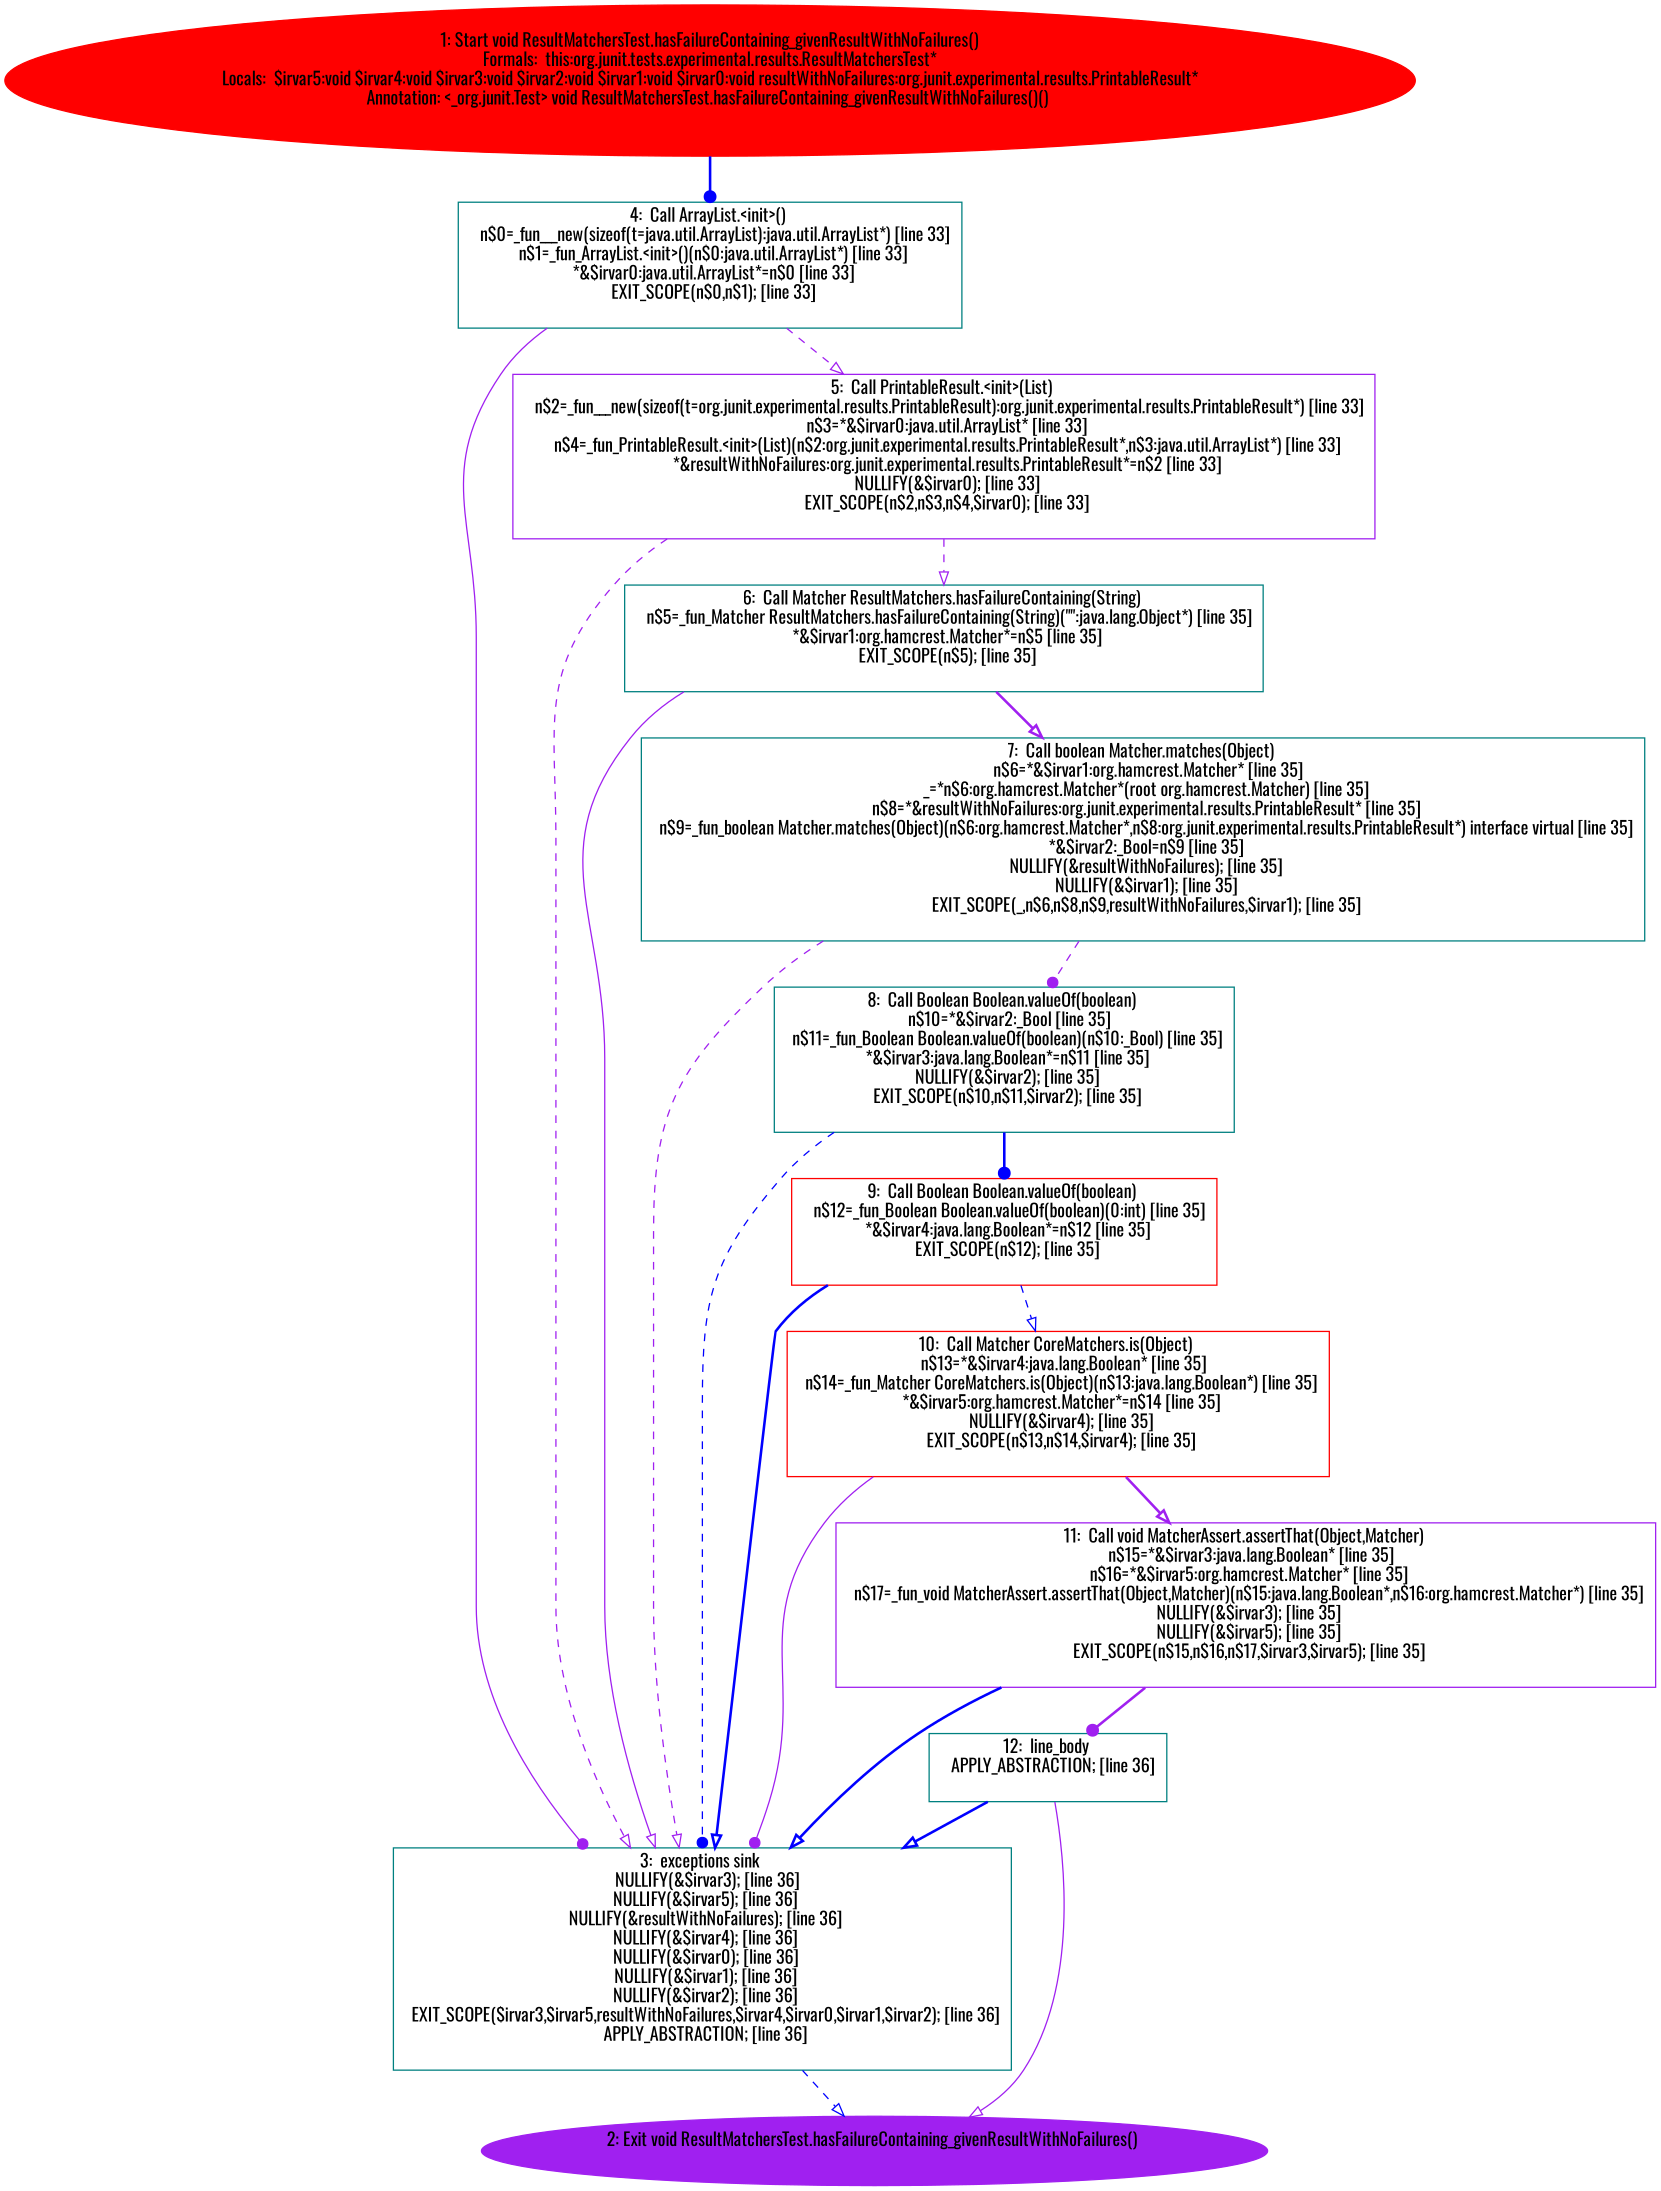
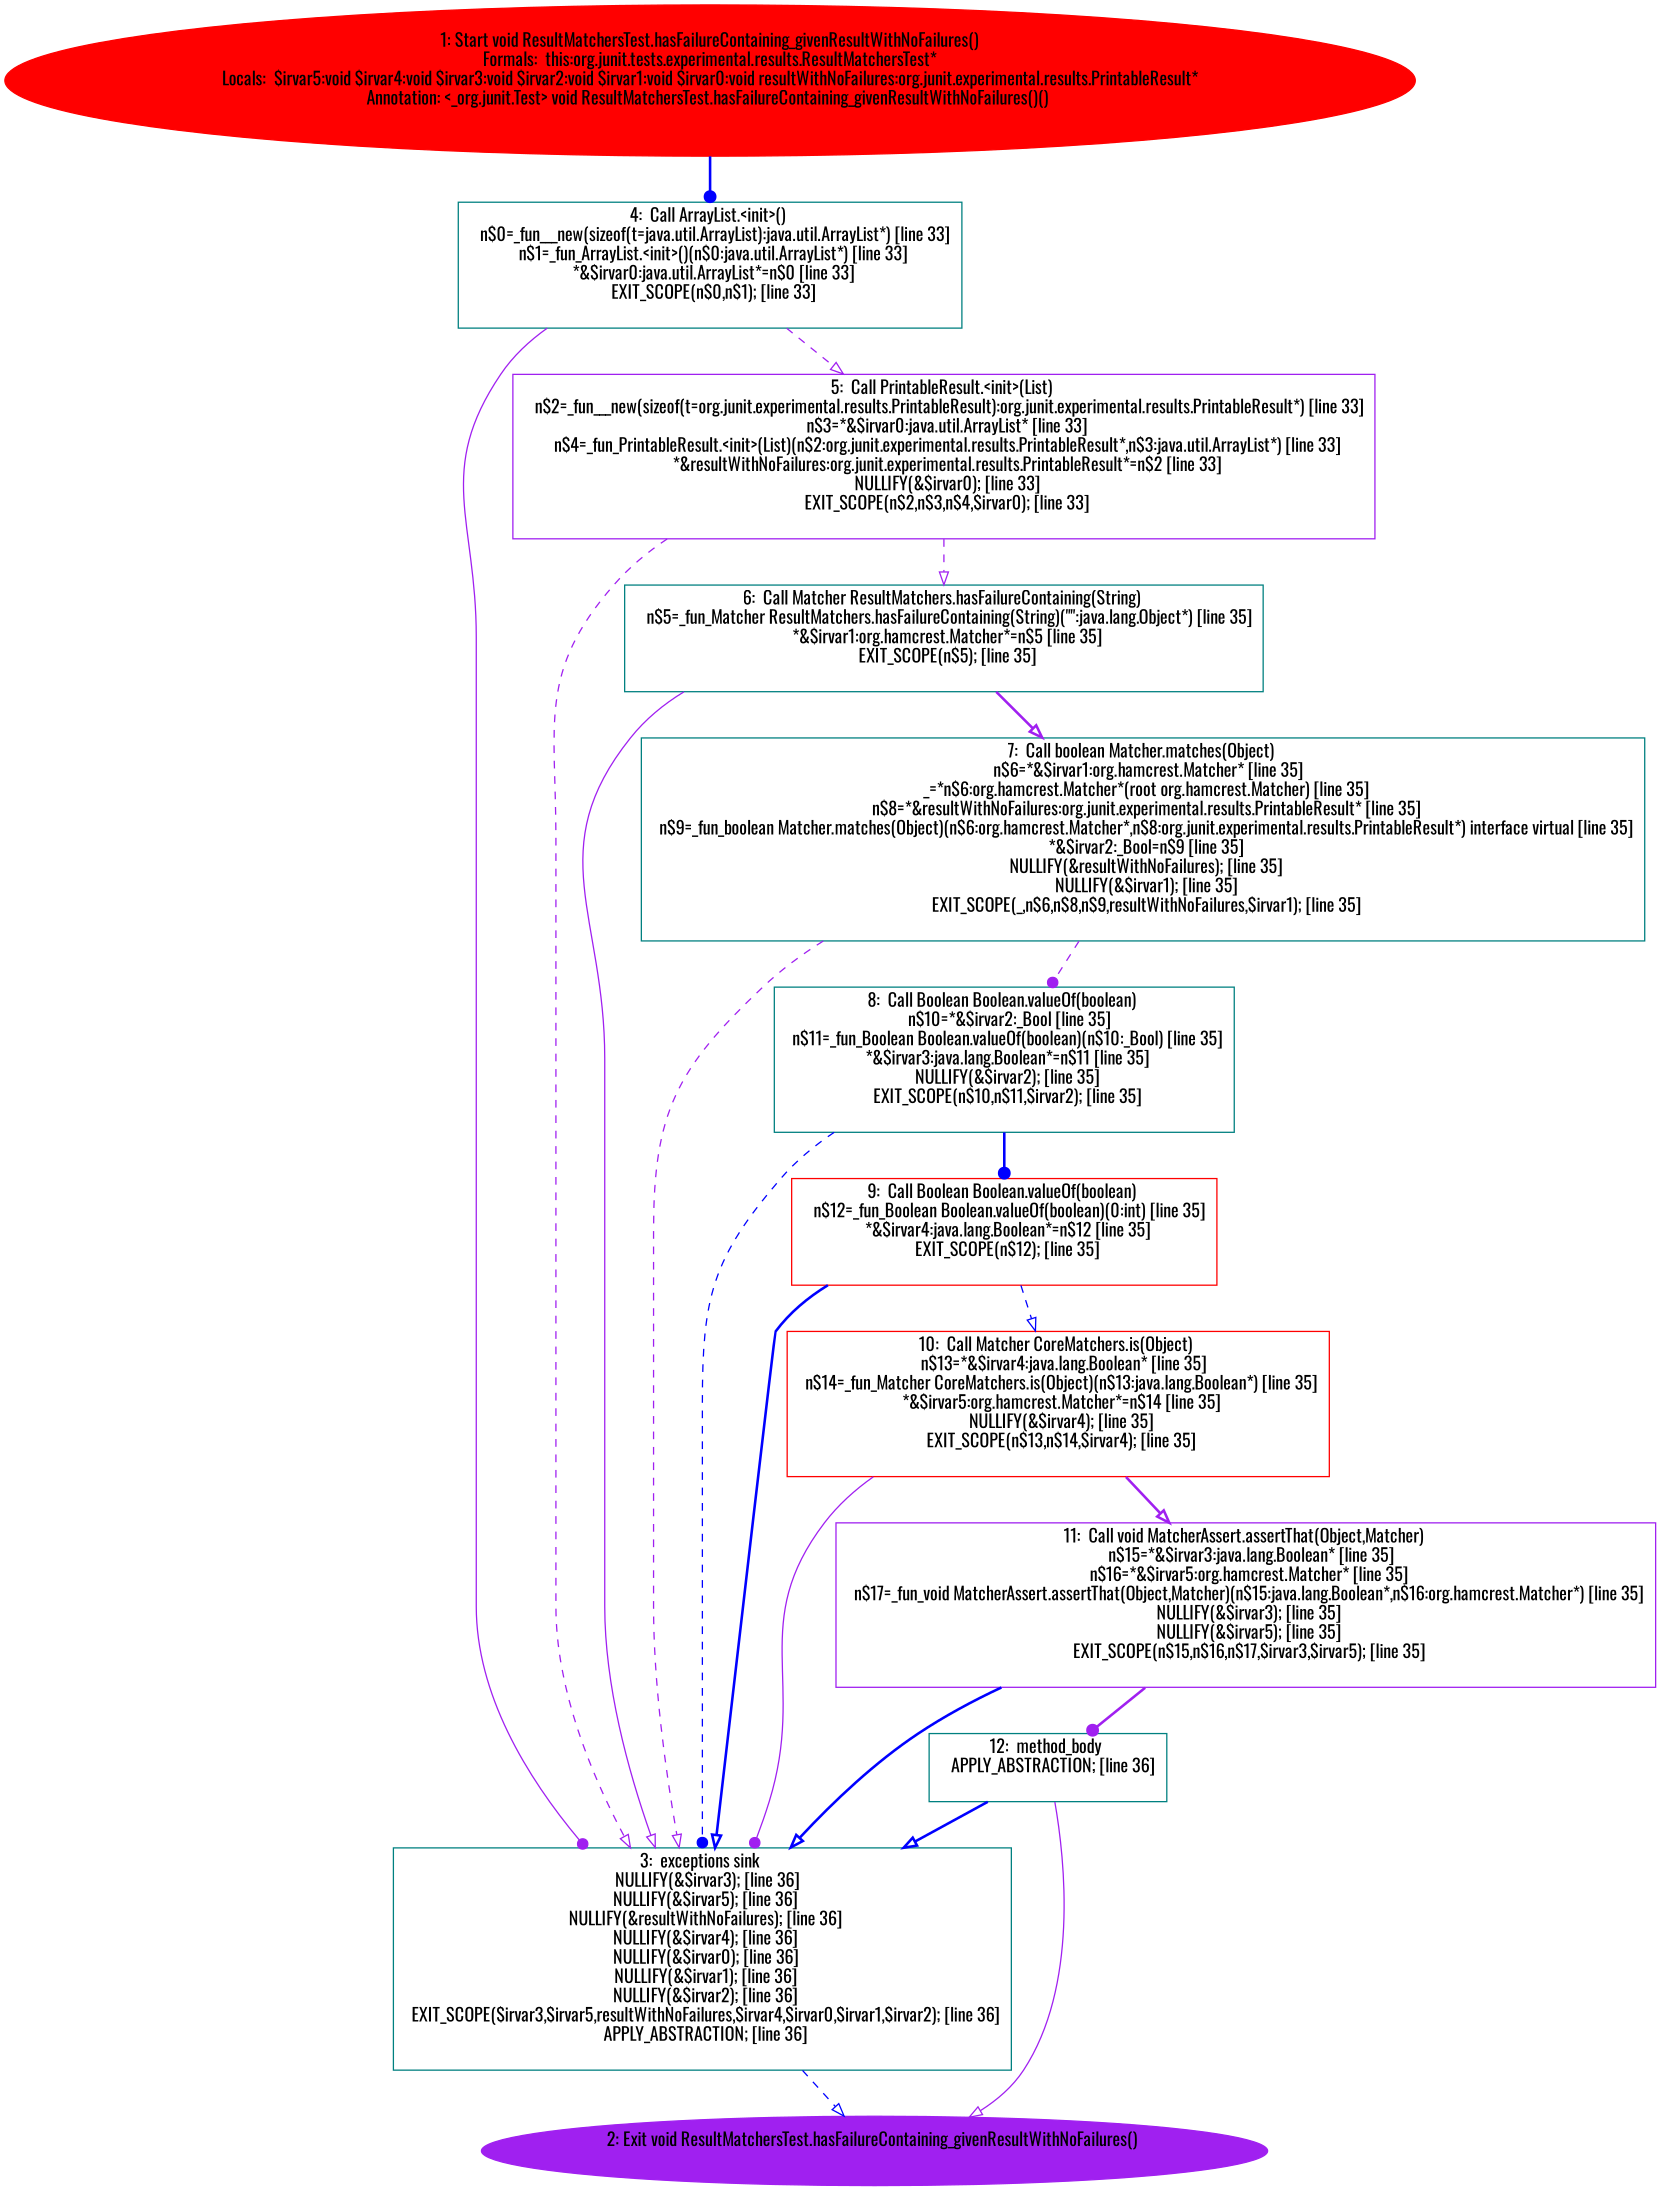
(1048, 1768) -> (1048, 1768)
